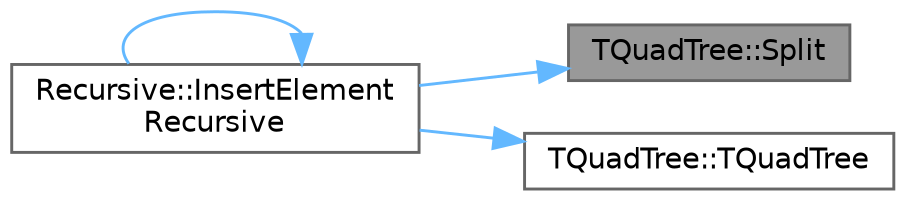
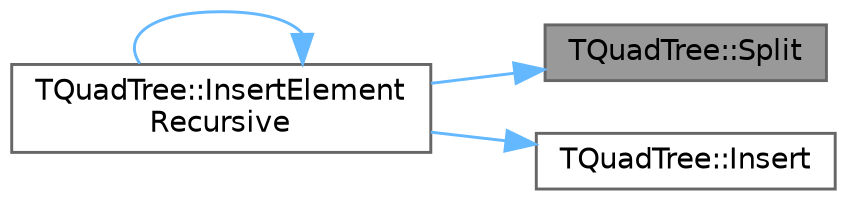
(215, 108) -> (221, 108)
(709, 161) -> (686, 161)
